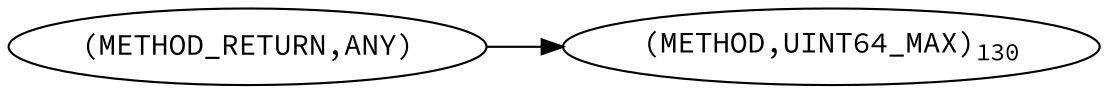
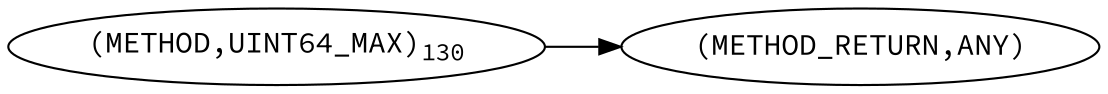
(514, 47) -> (572, 47)
